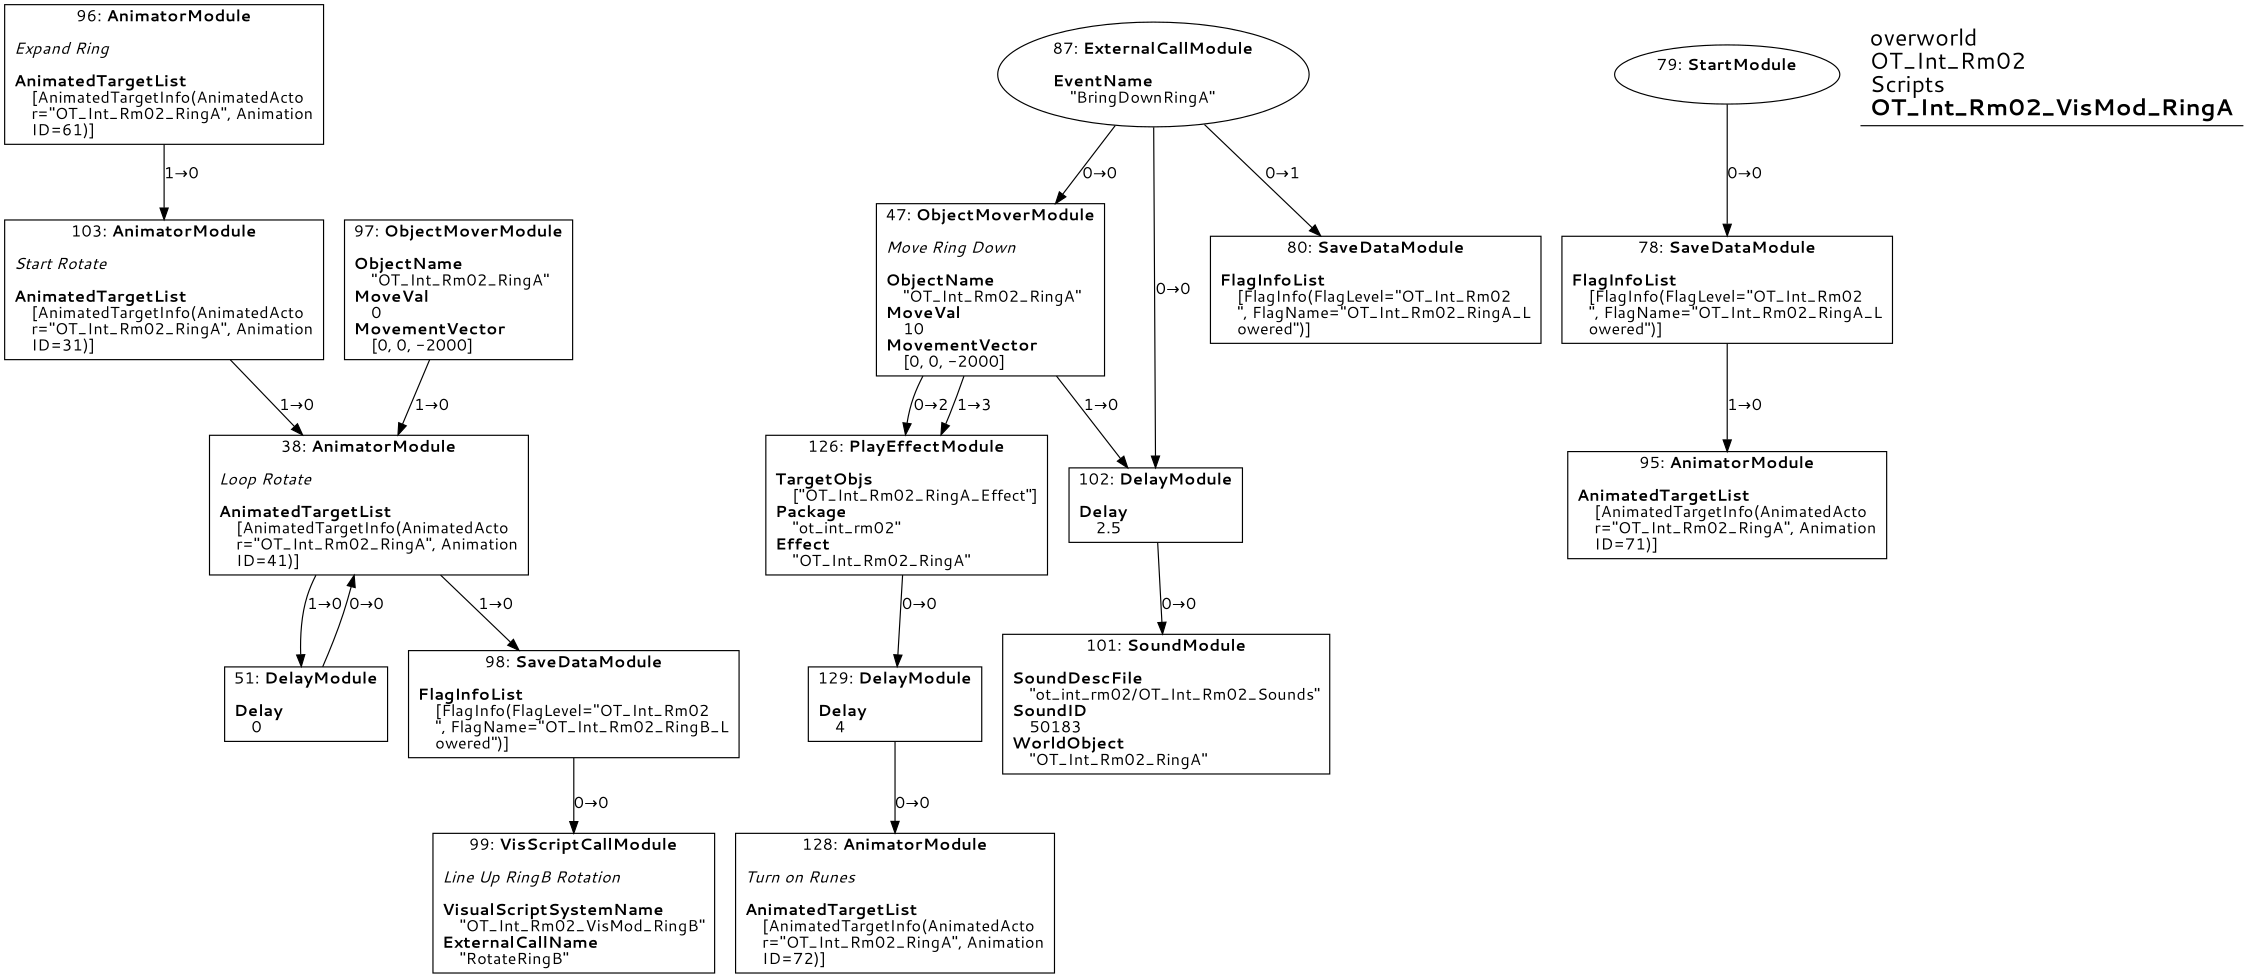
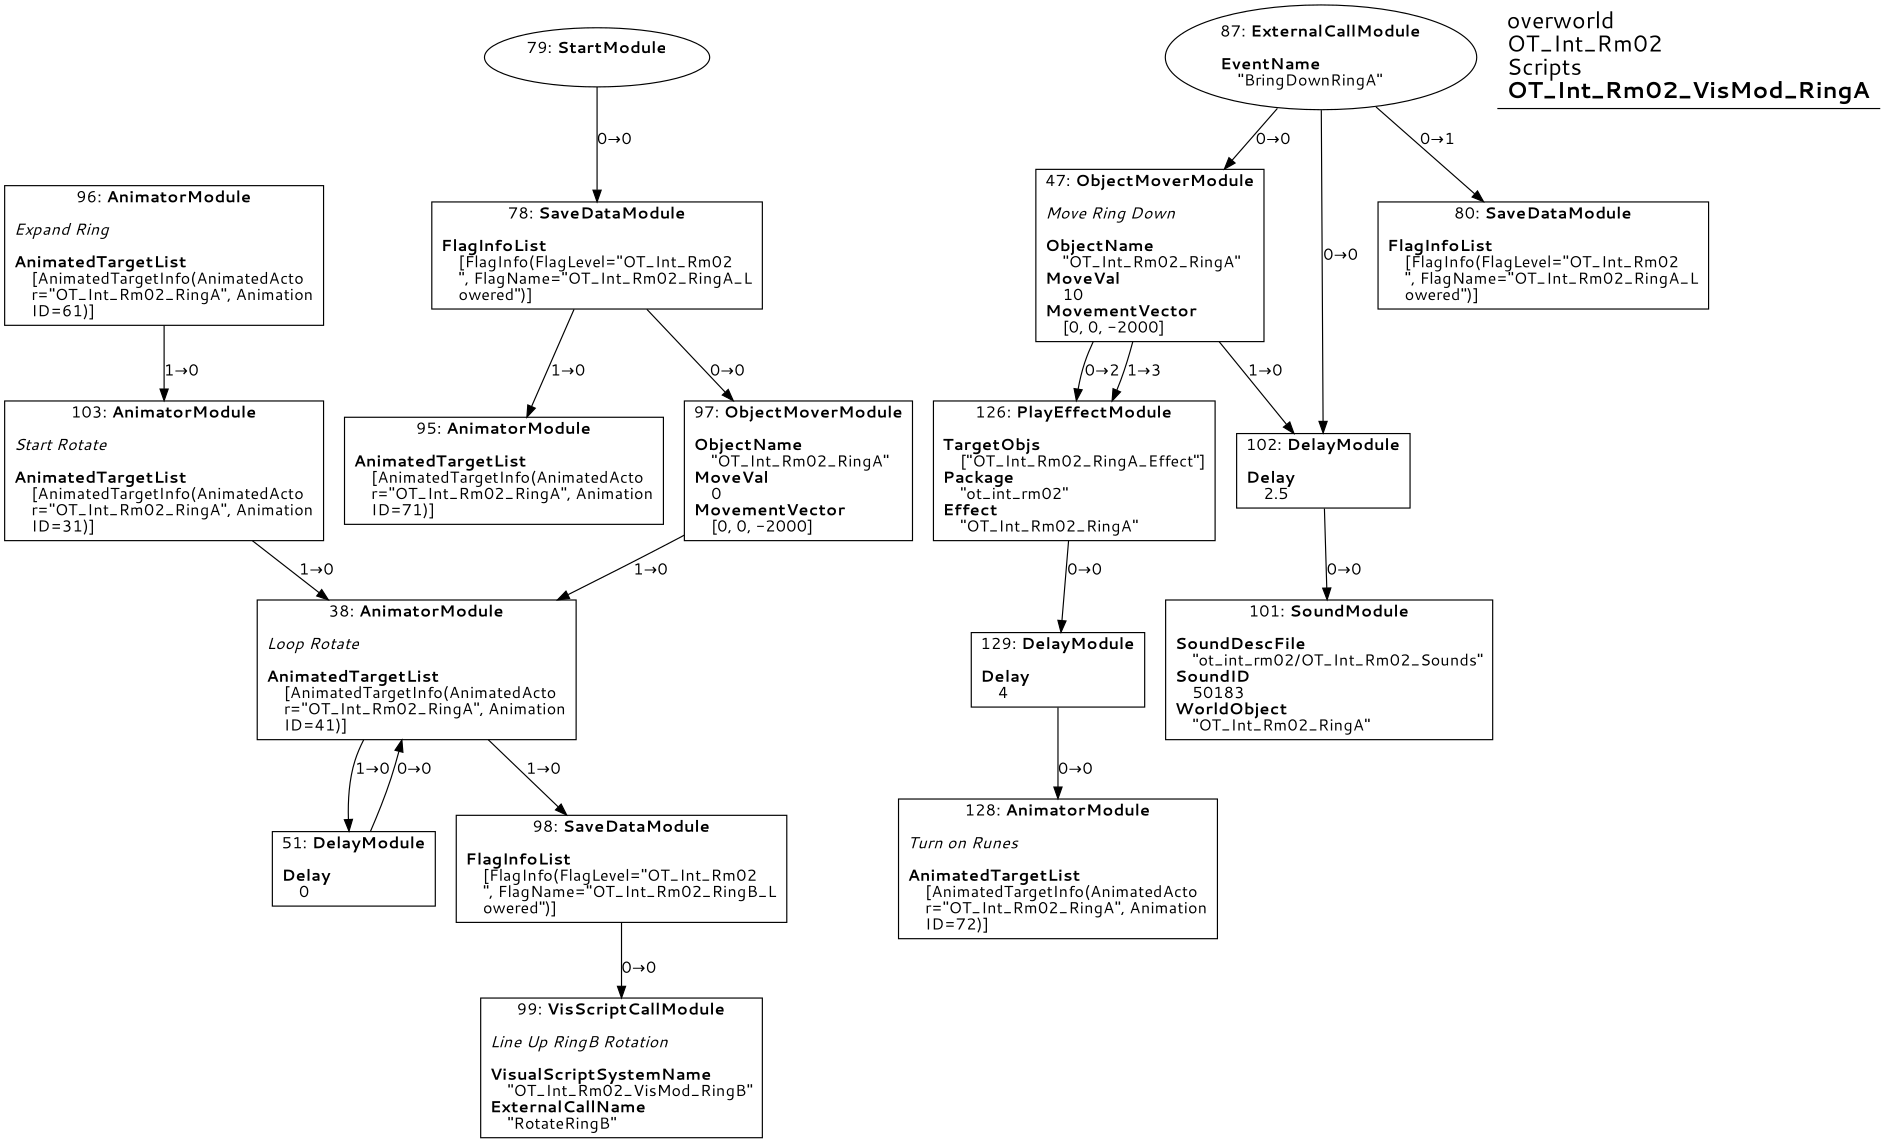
none -> (686, 351)
